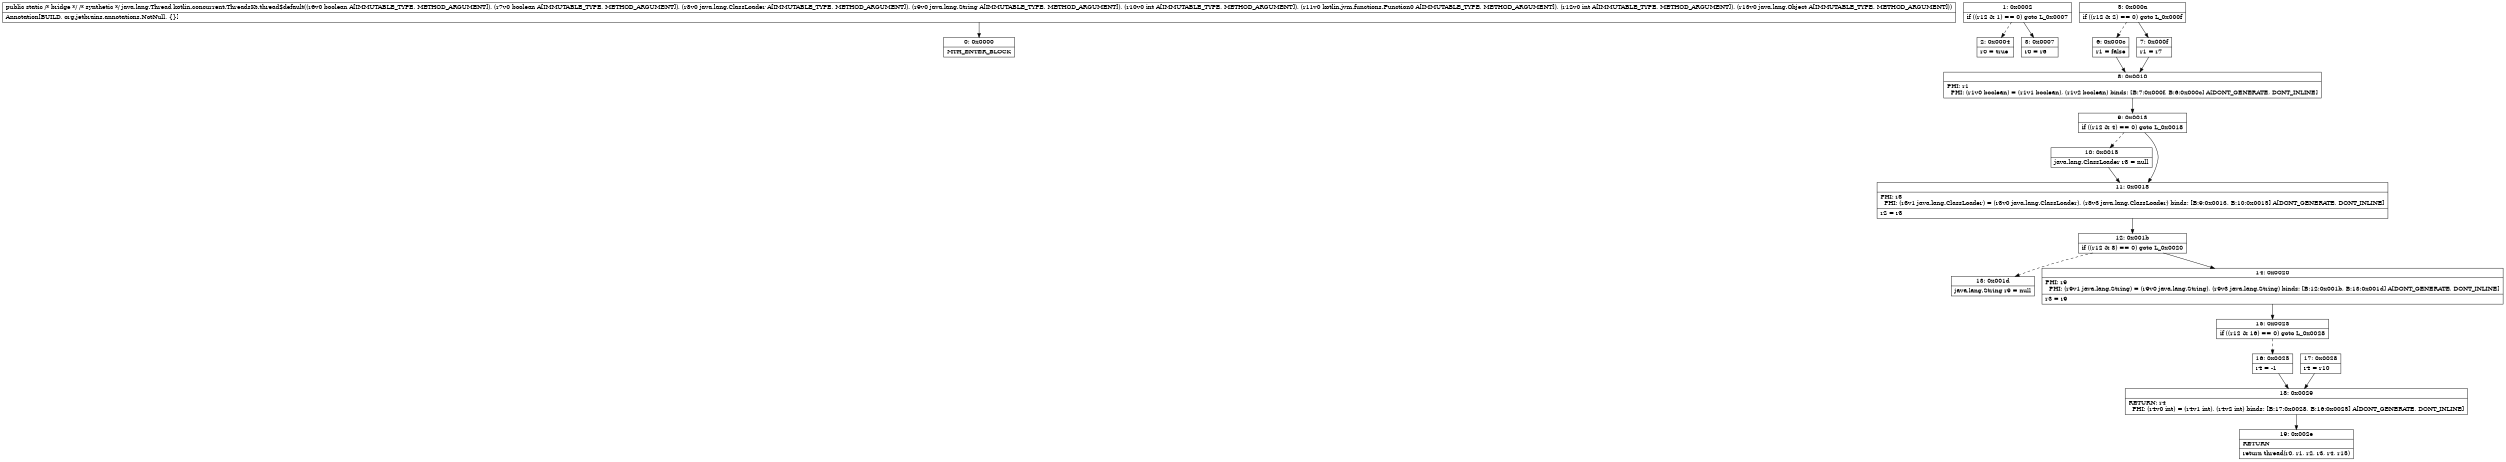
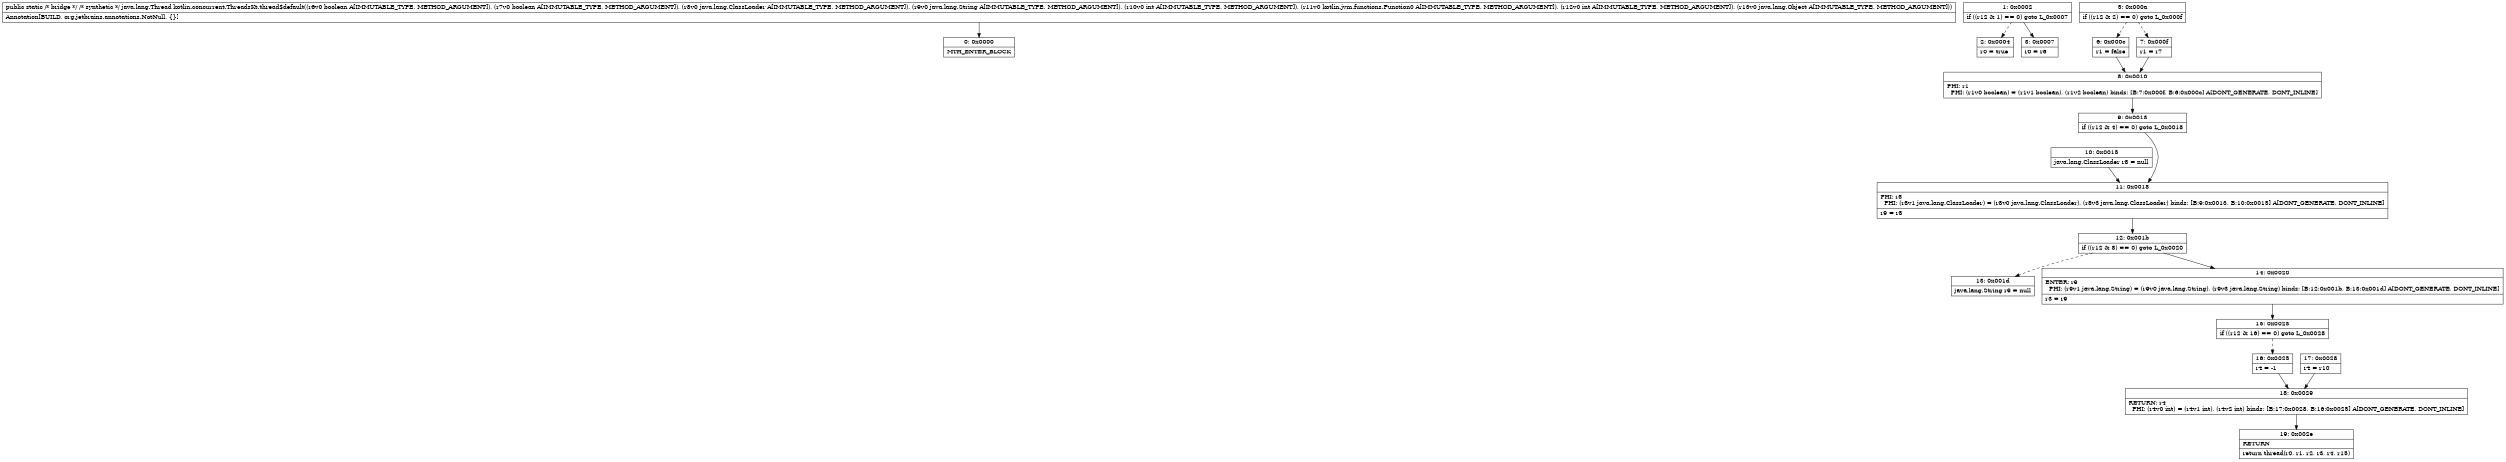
(2142, 28) -> (2142, 28)
(2118, 139) -> none
(1891, 213) -> (1891, 213)
(2057, 283) -> (2062, 283)
